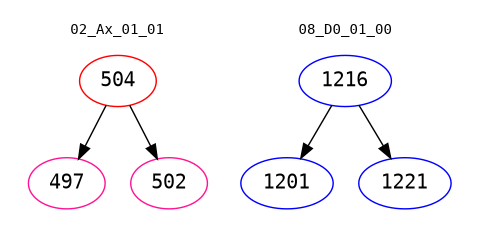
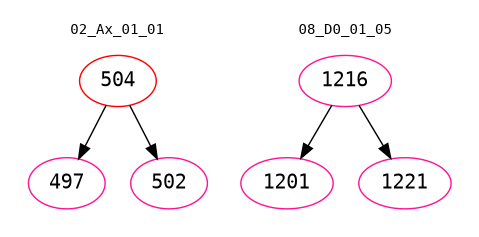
(346, 31) -> (346, 31)
(345, 81) -> (345, 81)
(287, 183) -> (287, 183)
(405, 183) -> (405, 183)
